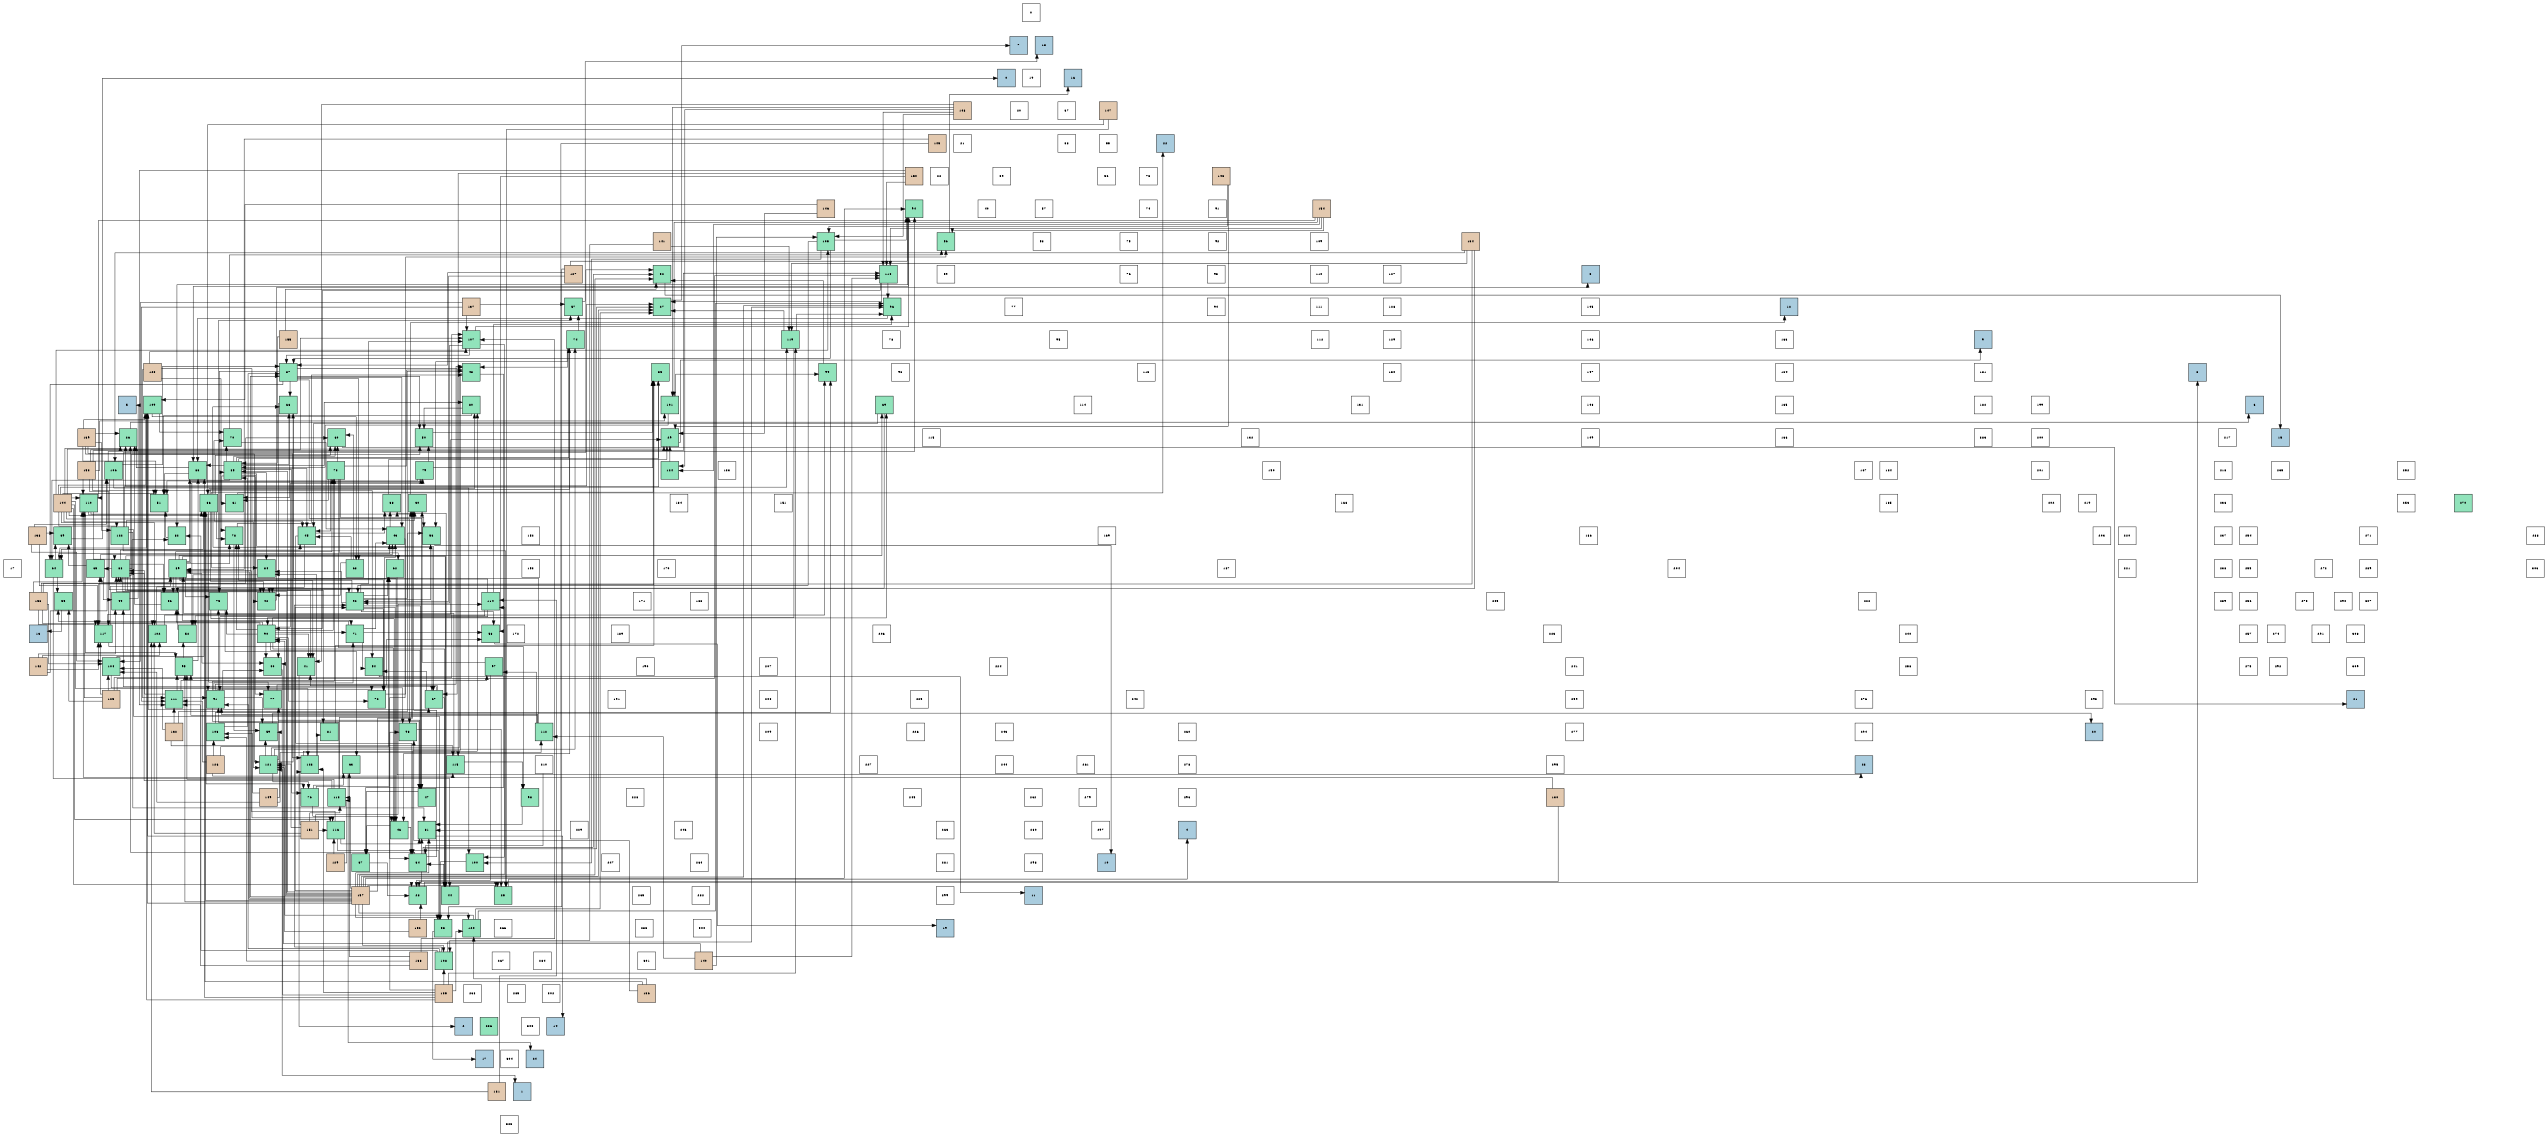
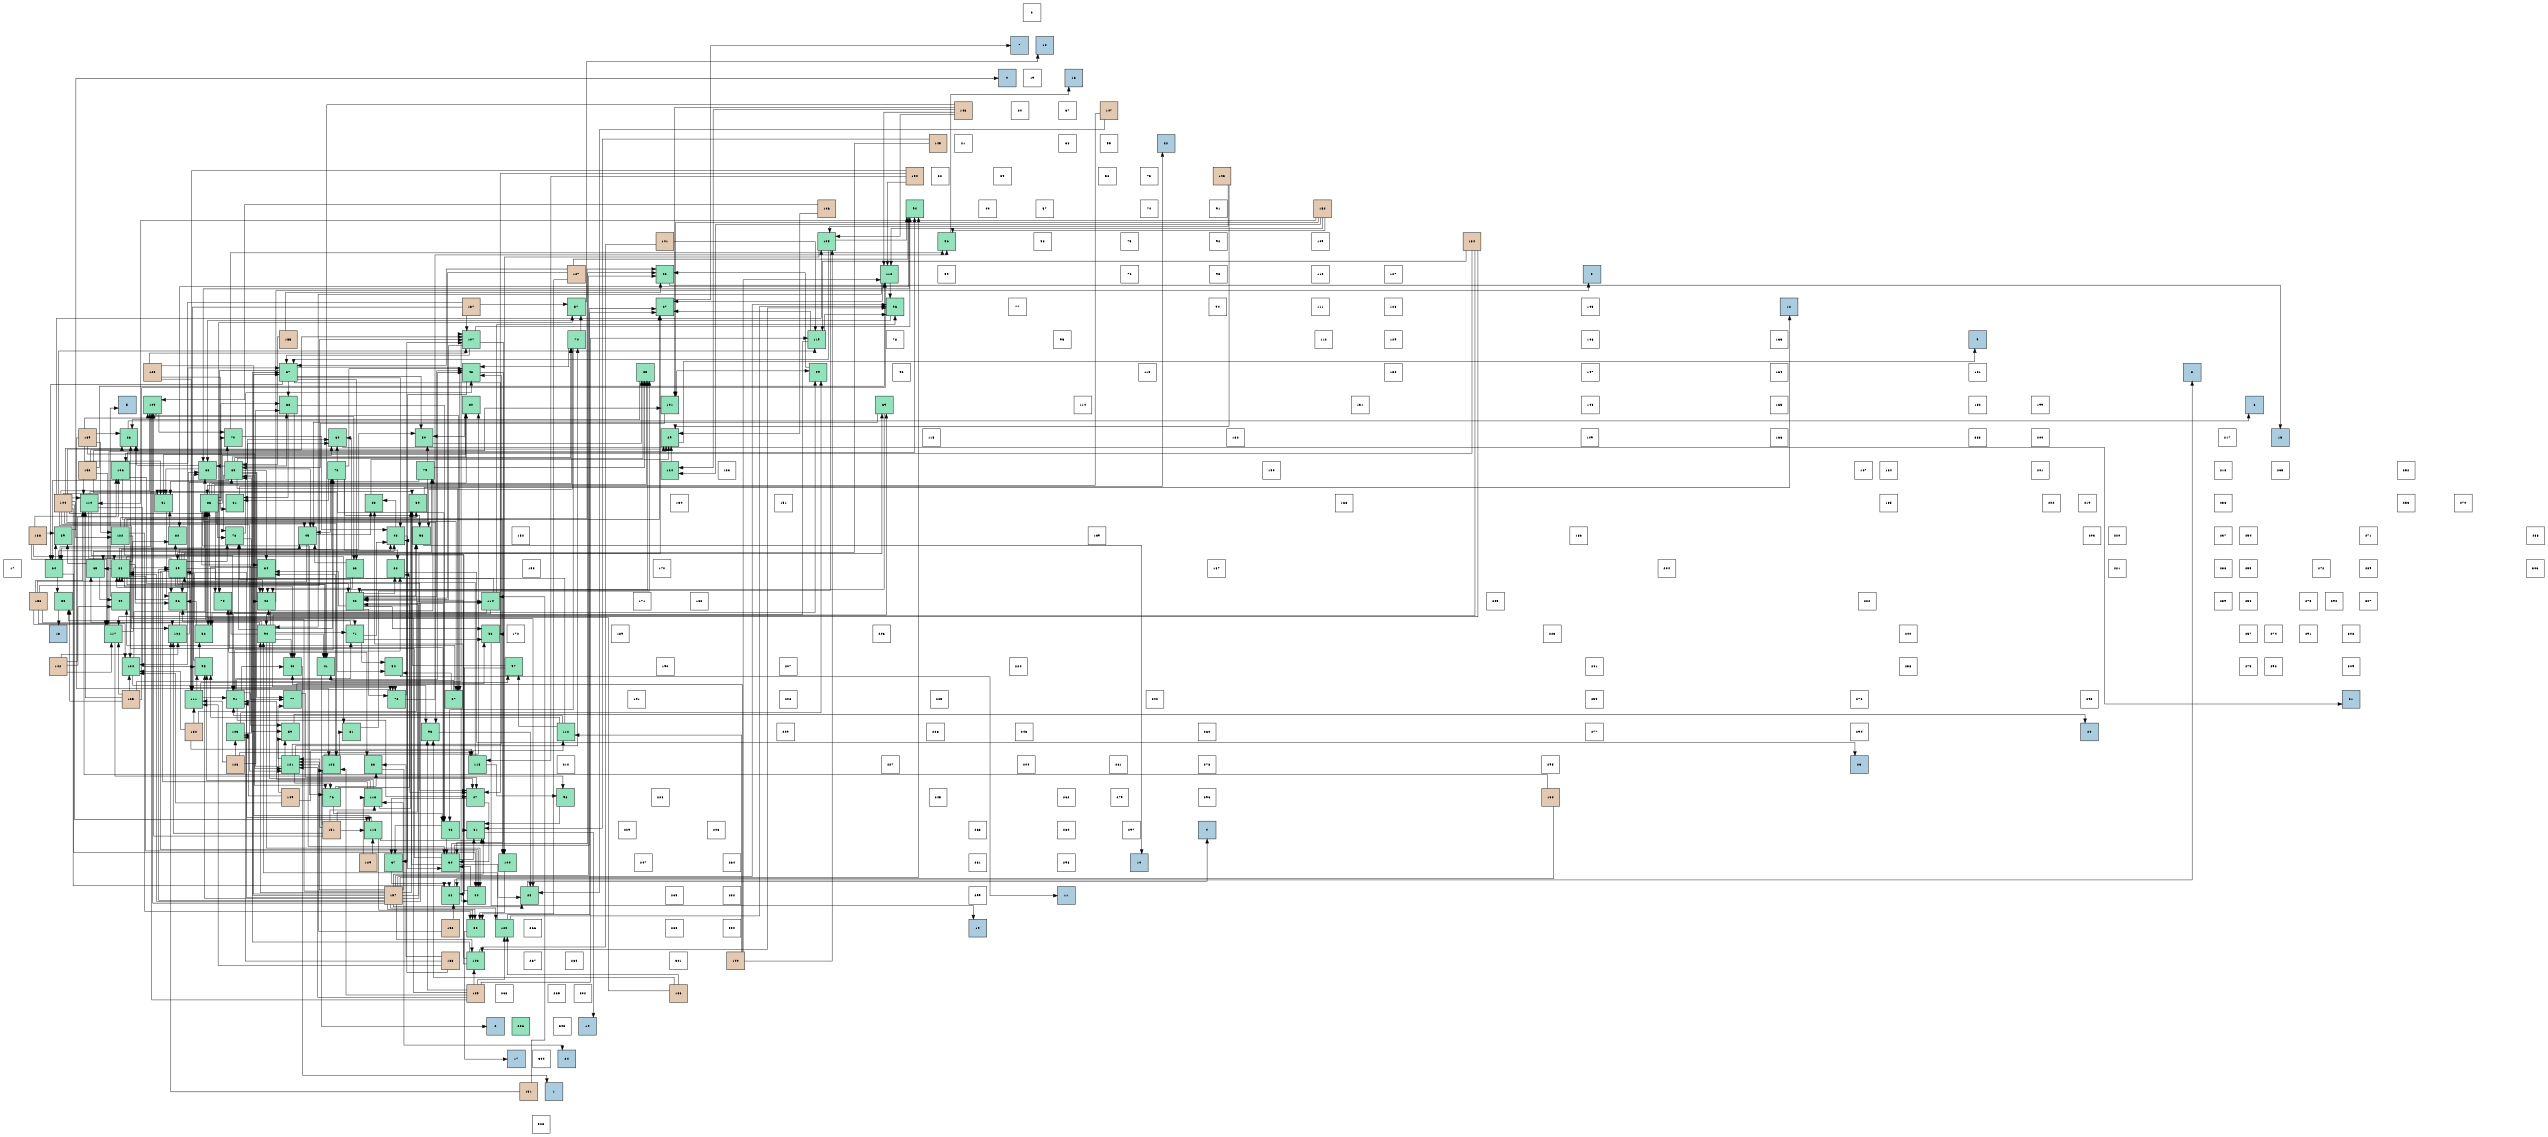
(2463, 503) -> (2463, 503)
(543, 827) -> (488, 862)
